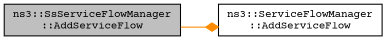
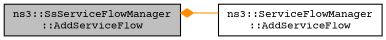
(193, 27) -> (206, 13)
